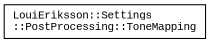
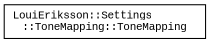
(105, 22) -> (105, 22)
